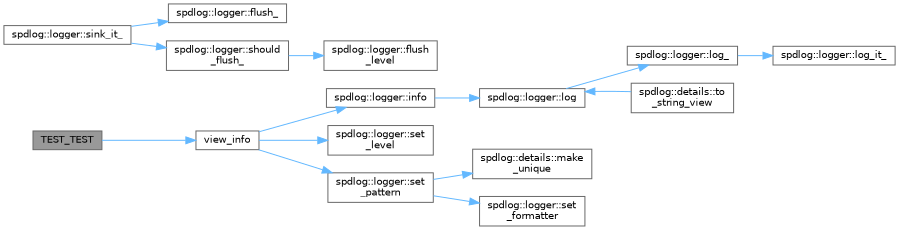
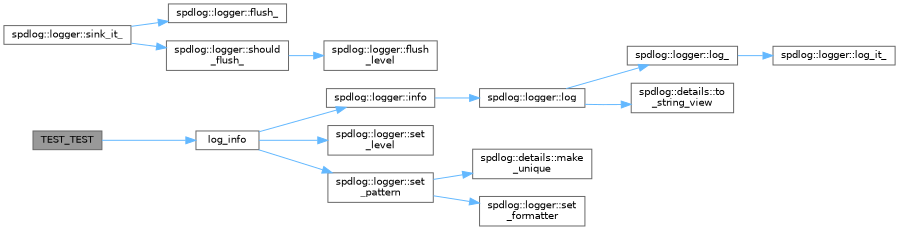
(613, 91) -> (603, 105)
(227, 140) -> (227, 140)
